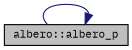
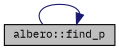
(66, 35) -> (60, 35)
